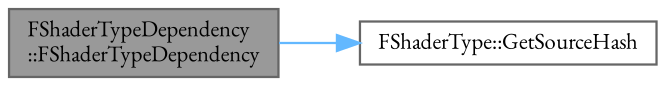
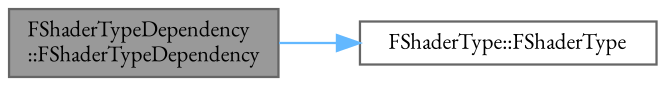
(508, 43) -> (508, 43)
